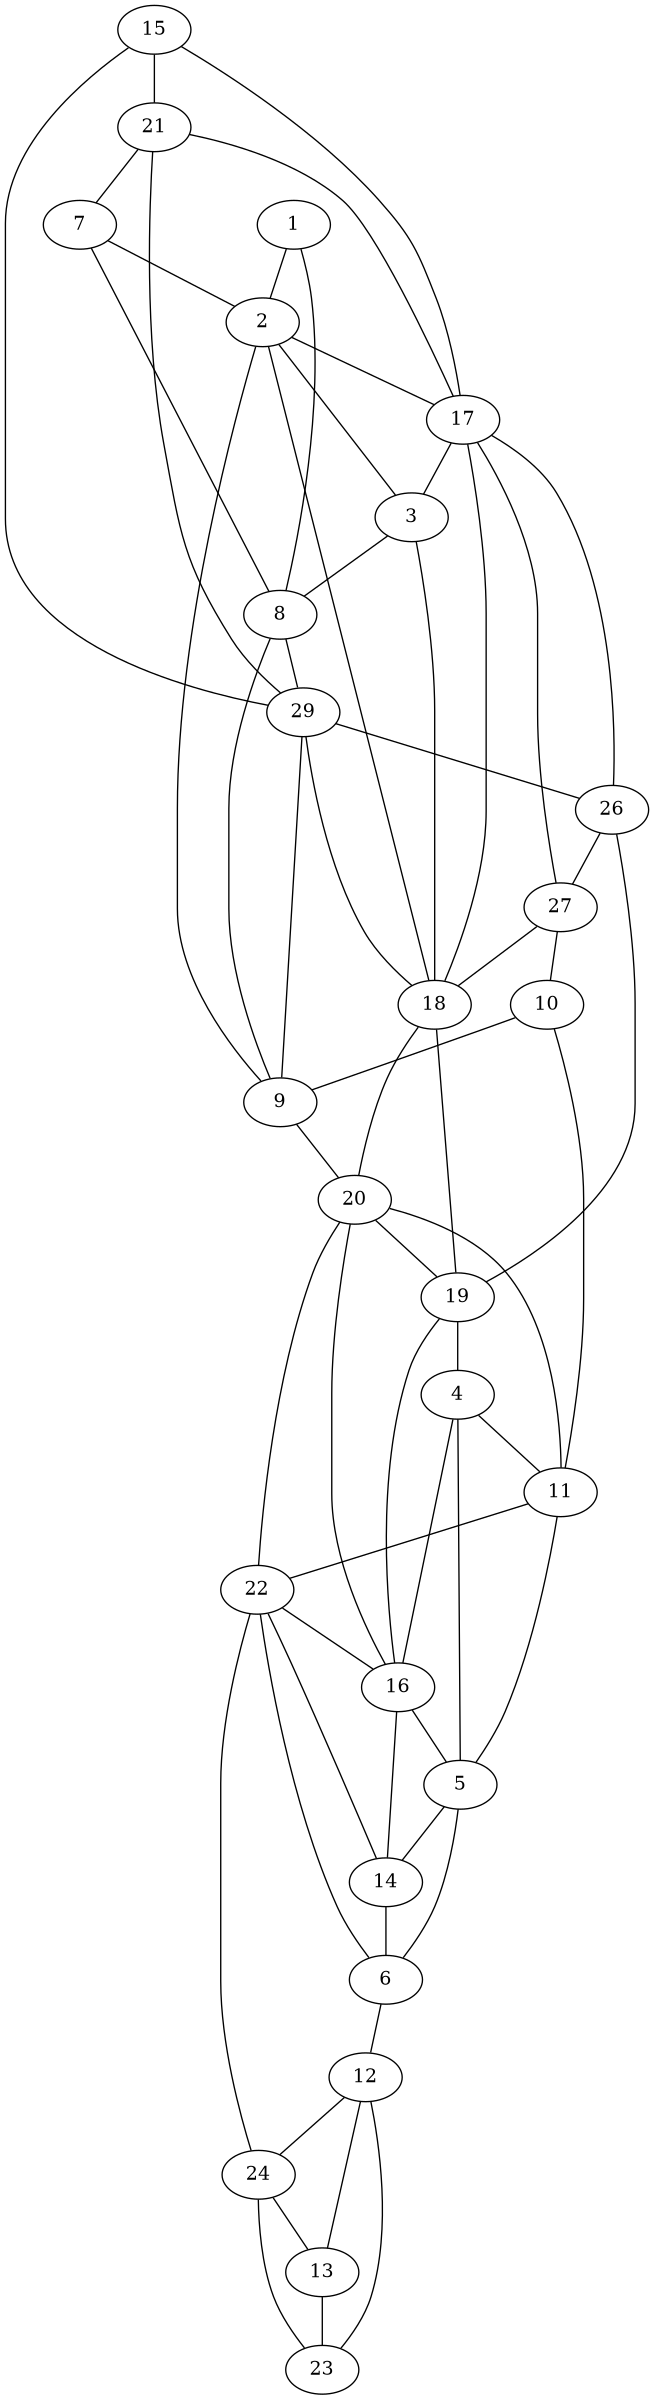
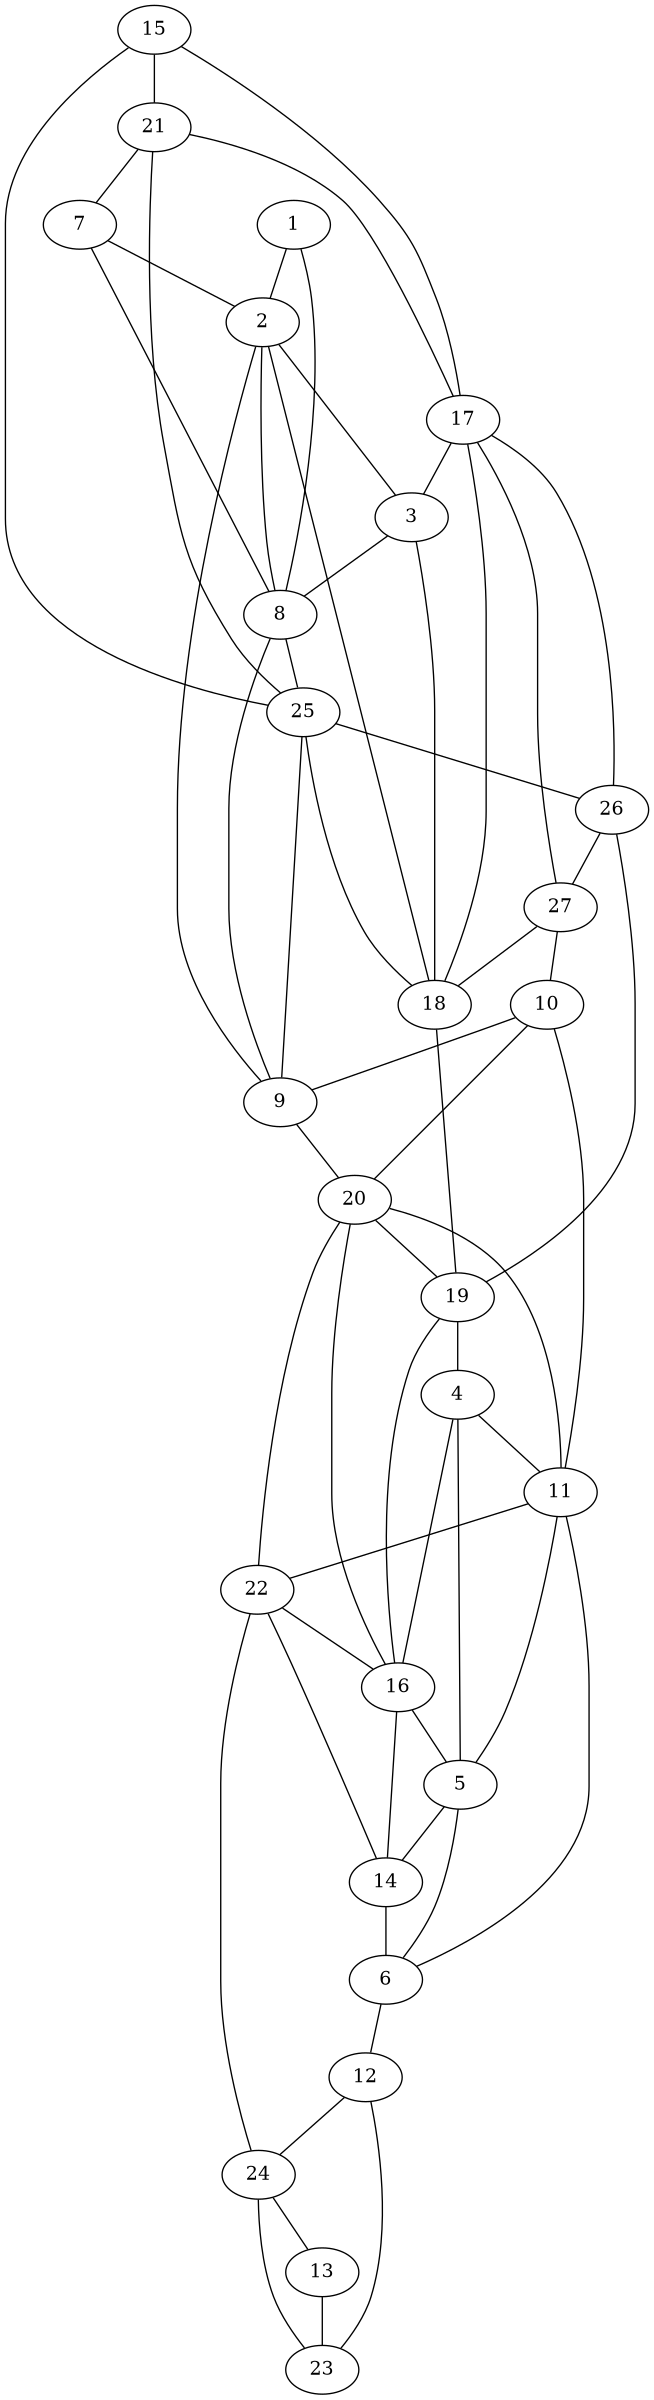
(363, 371) -> (262, 469)
(303, 712) -> (303, 712)
(379, 1098) -> (451, 1102)
(297, 1792) -> (589, 1782)
(344, 2175) -> none
